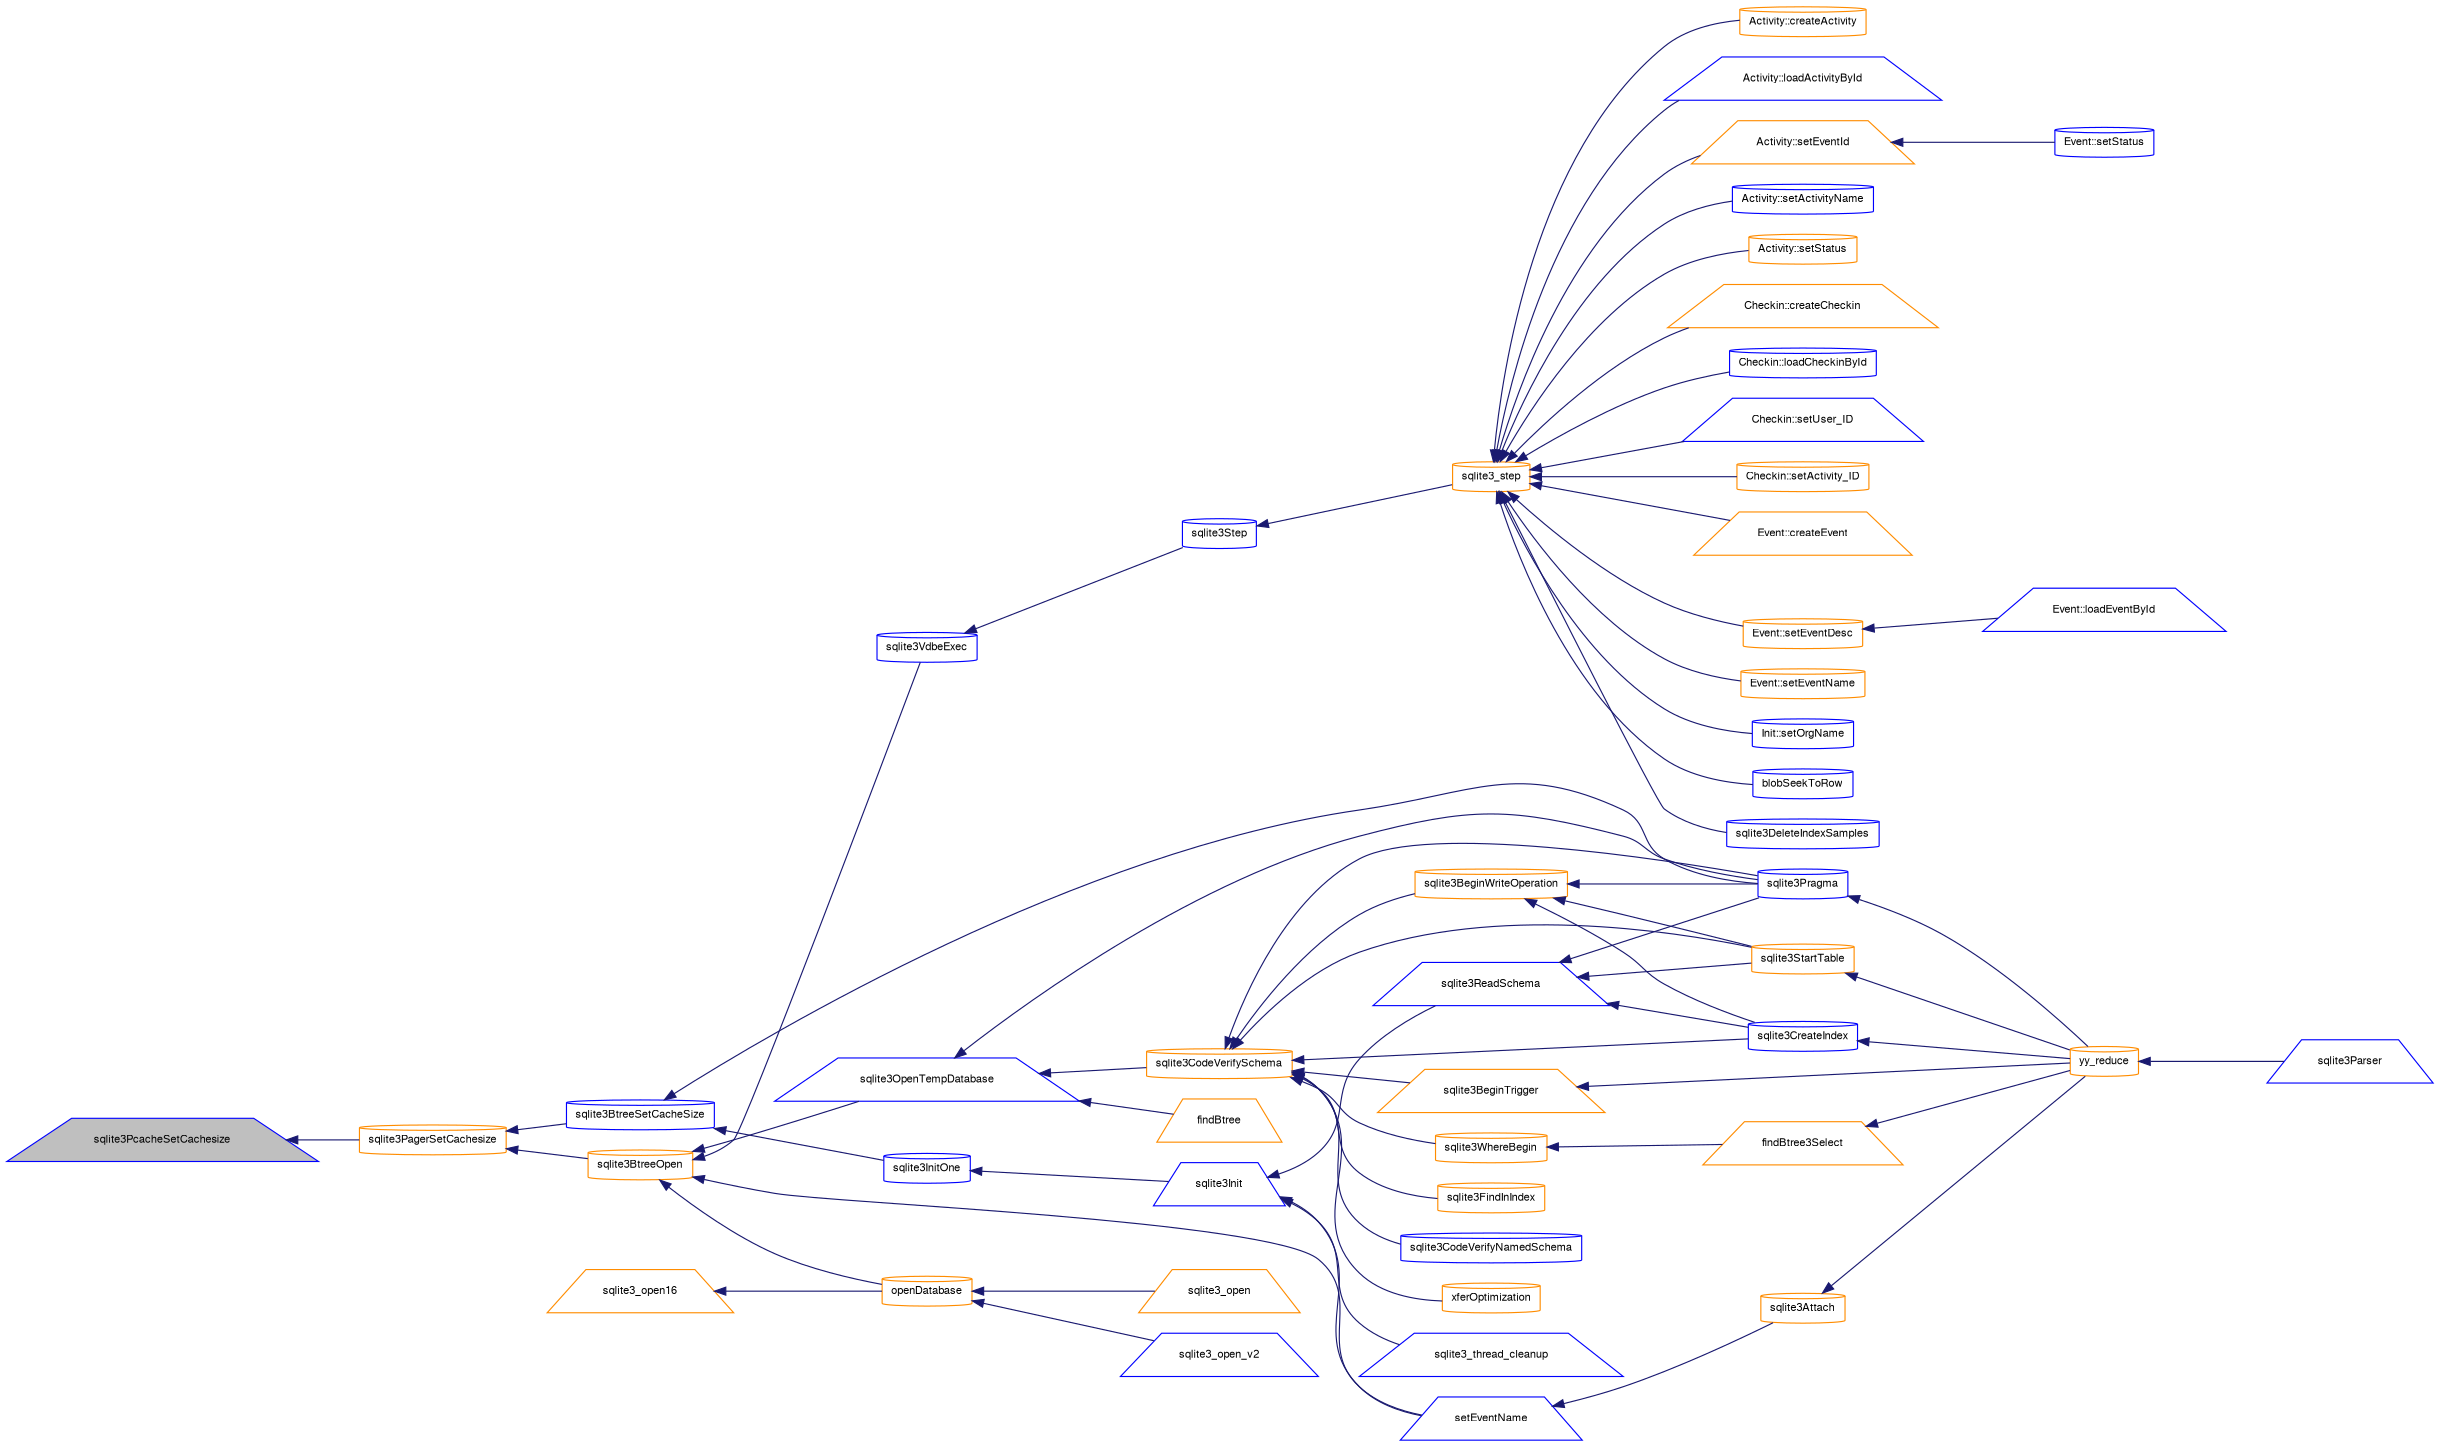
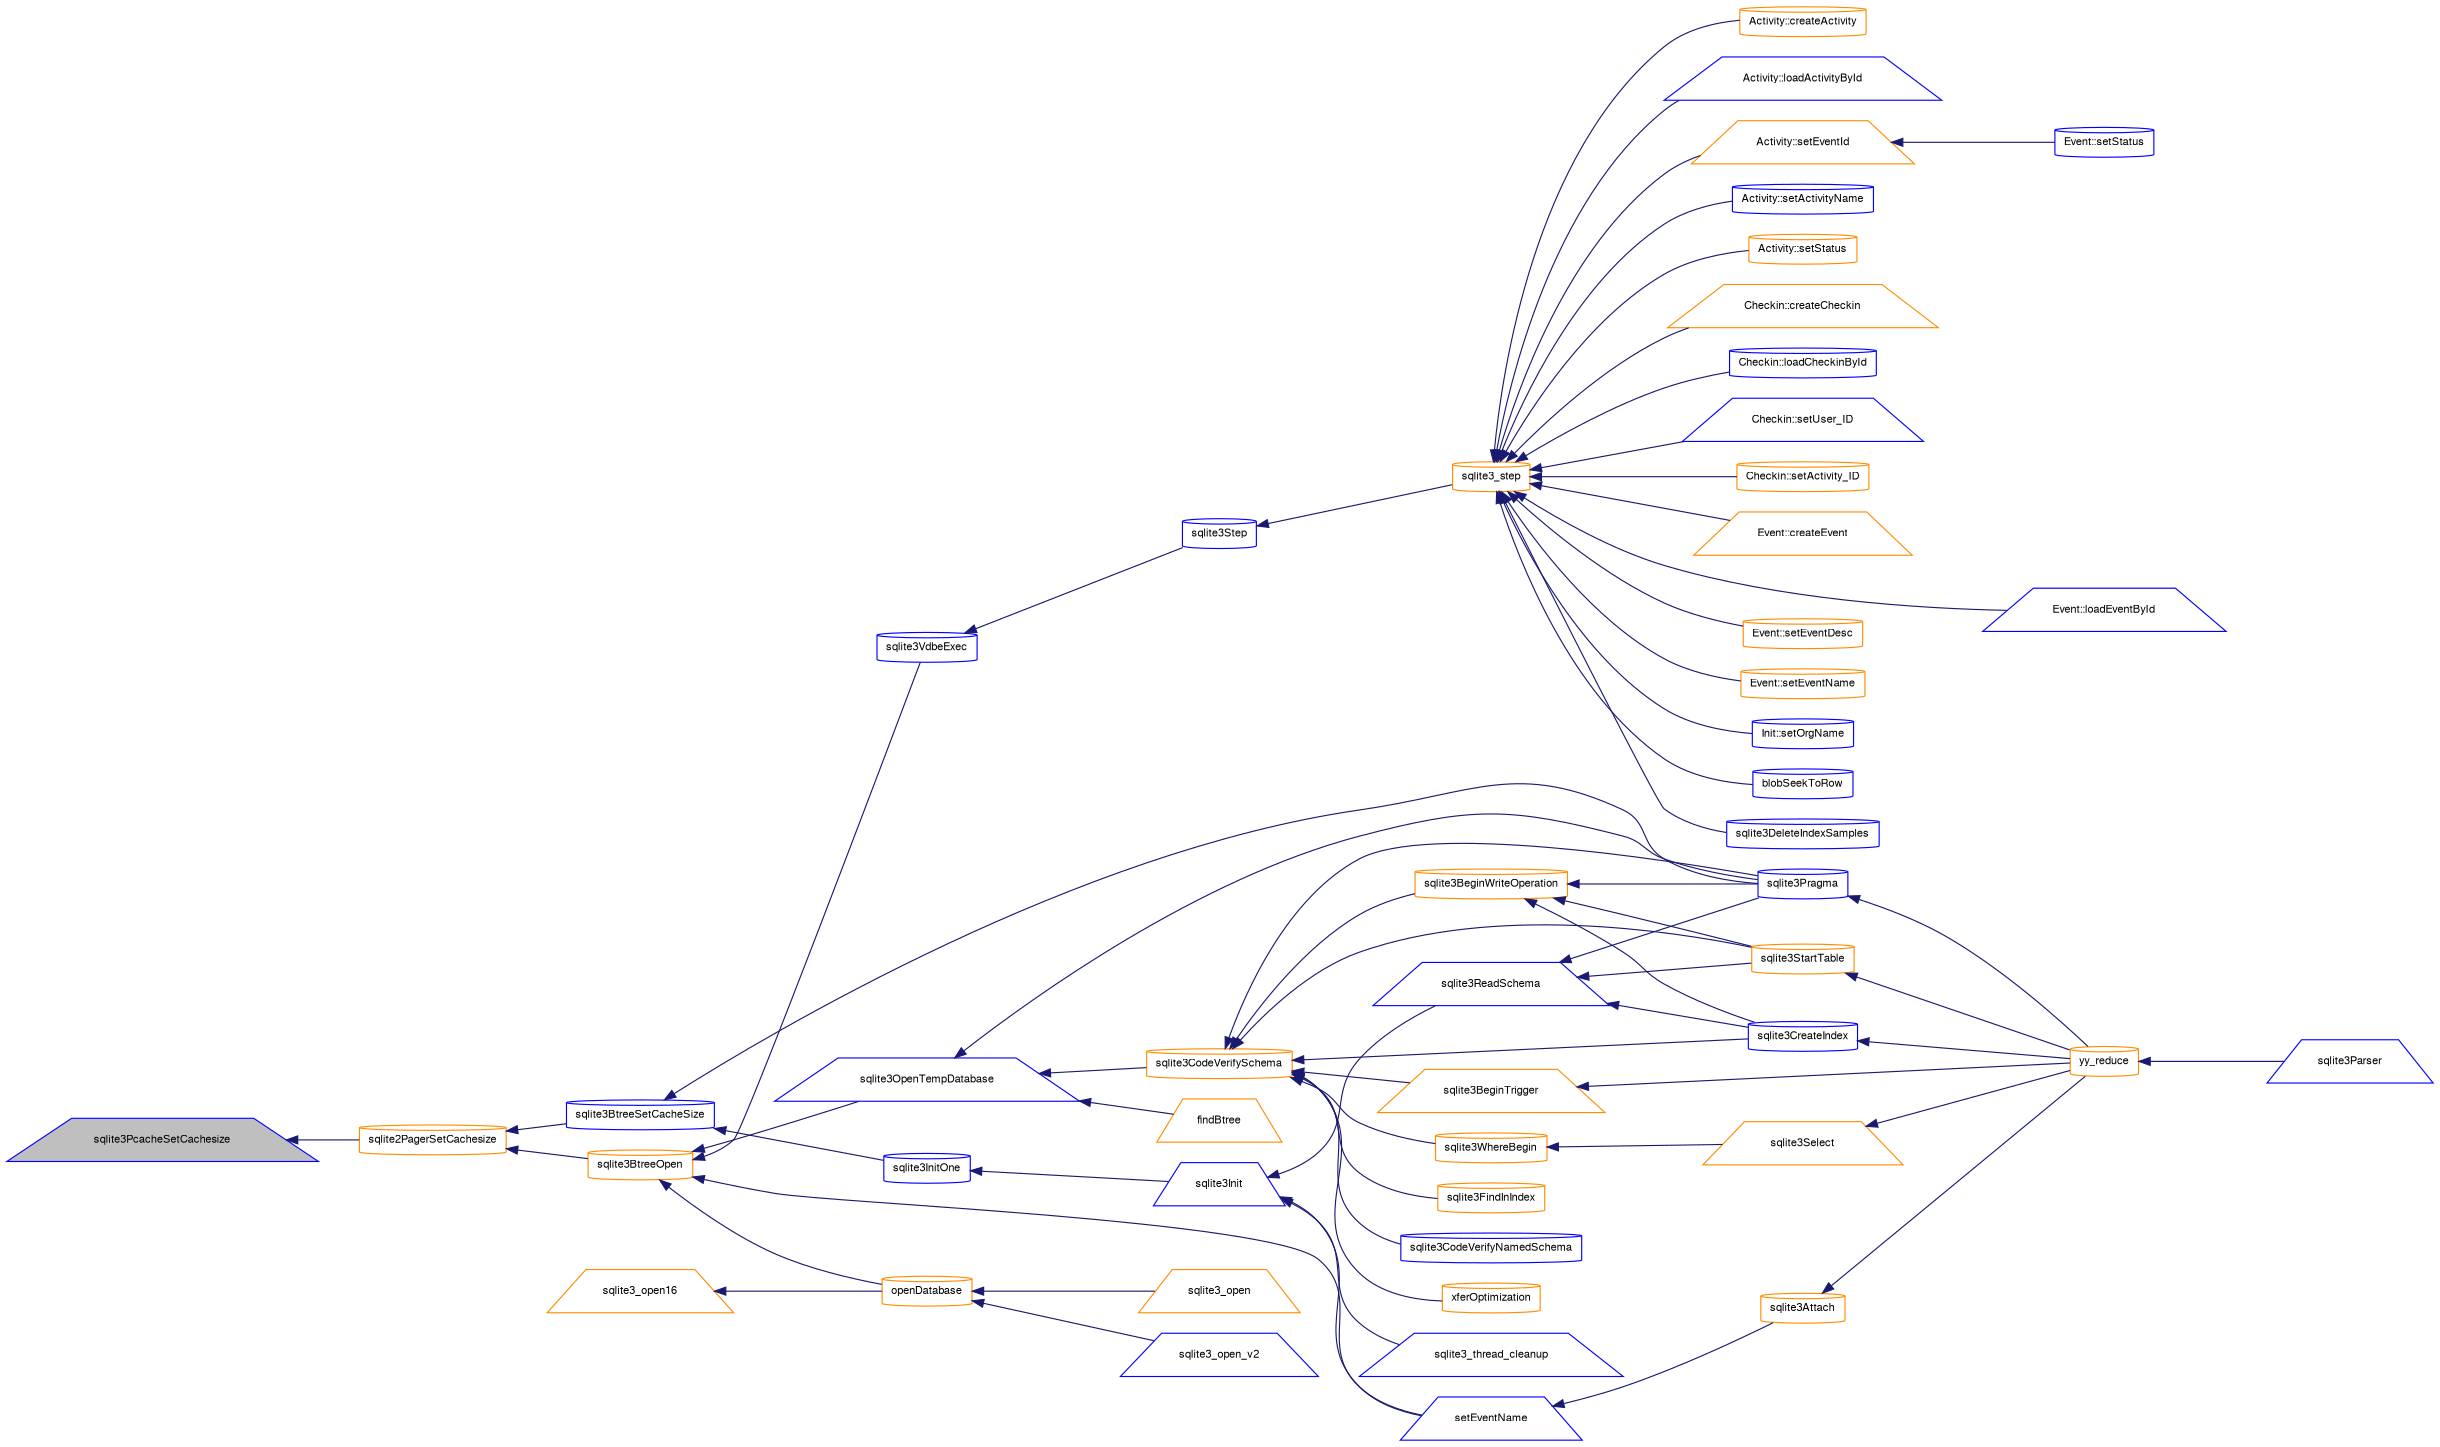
(1936, 623) -> (1757, 587)
(433, 1140) -> (433, 1140)
(1803, 1143) -> (1803, 1143)
